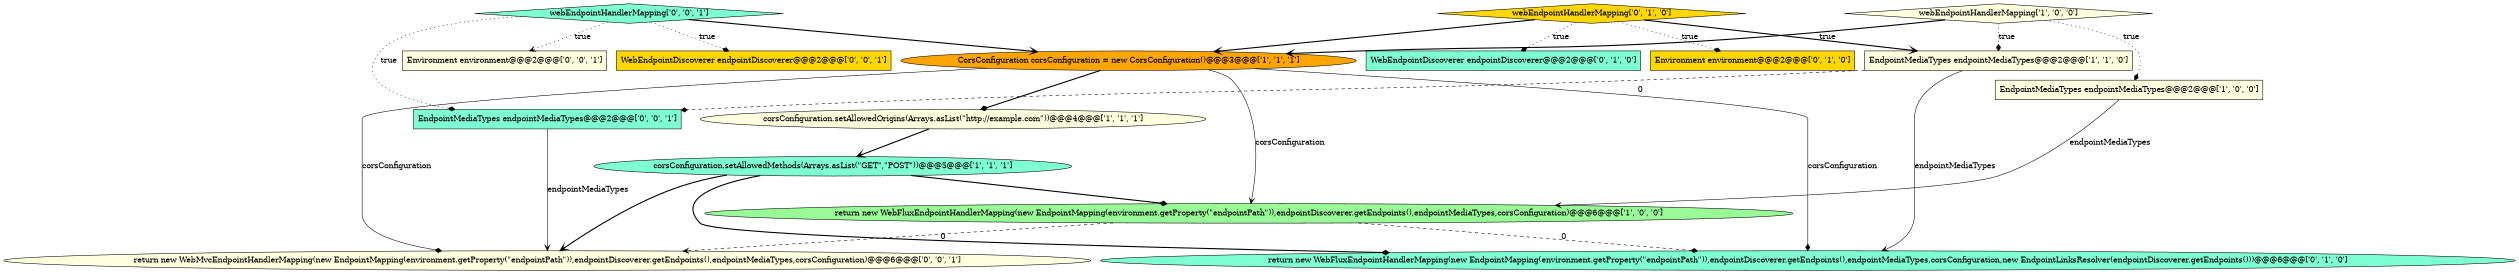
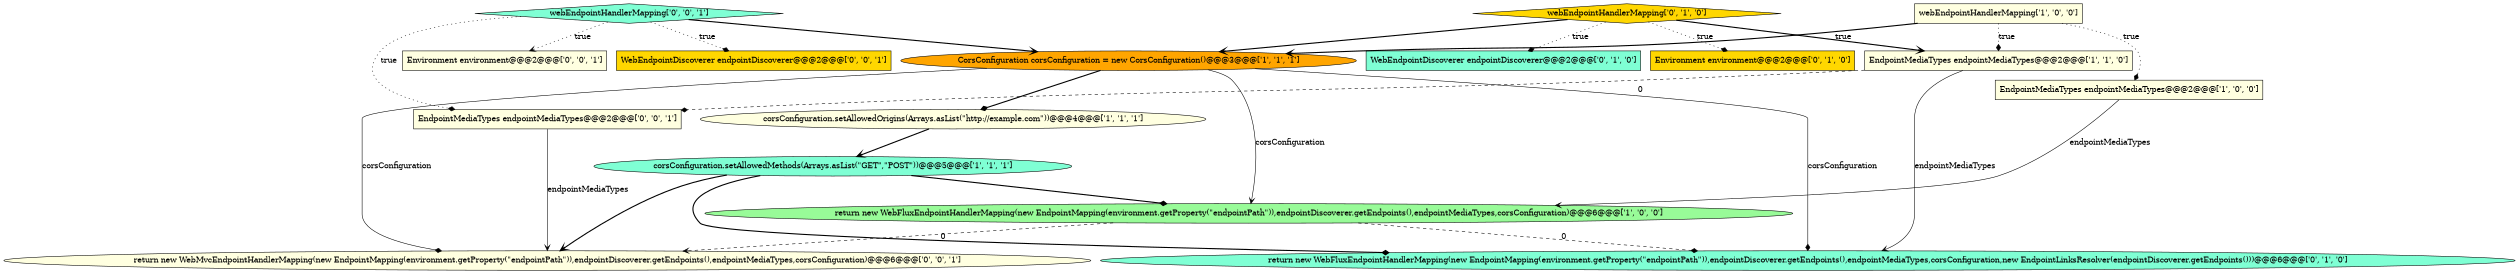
(1998, 14) -> (1998, 14)
(547, 119) -> (547, 119)
